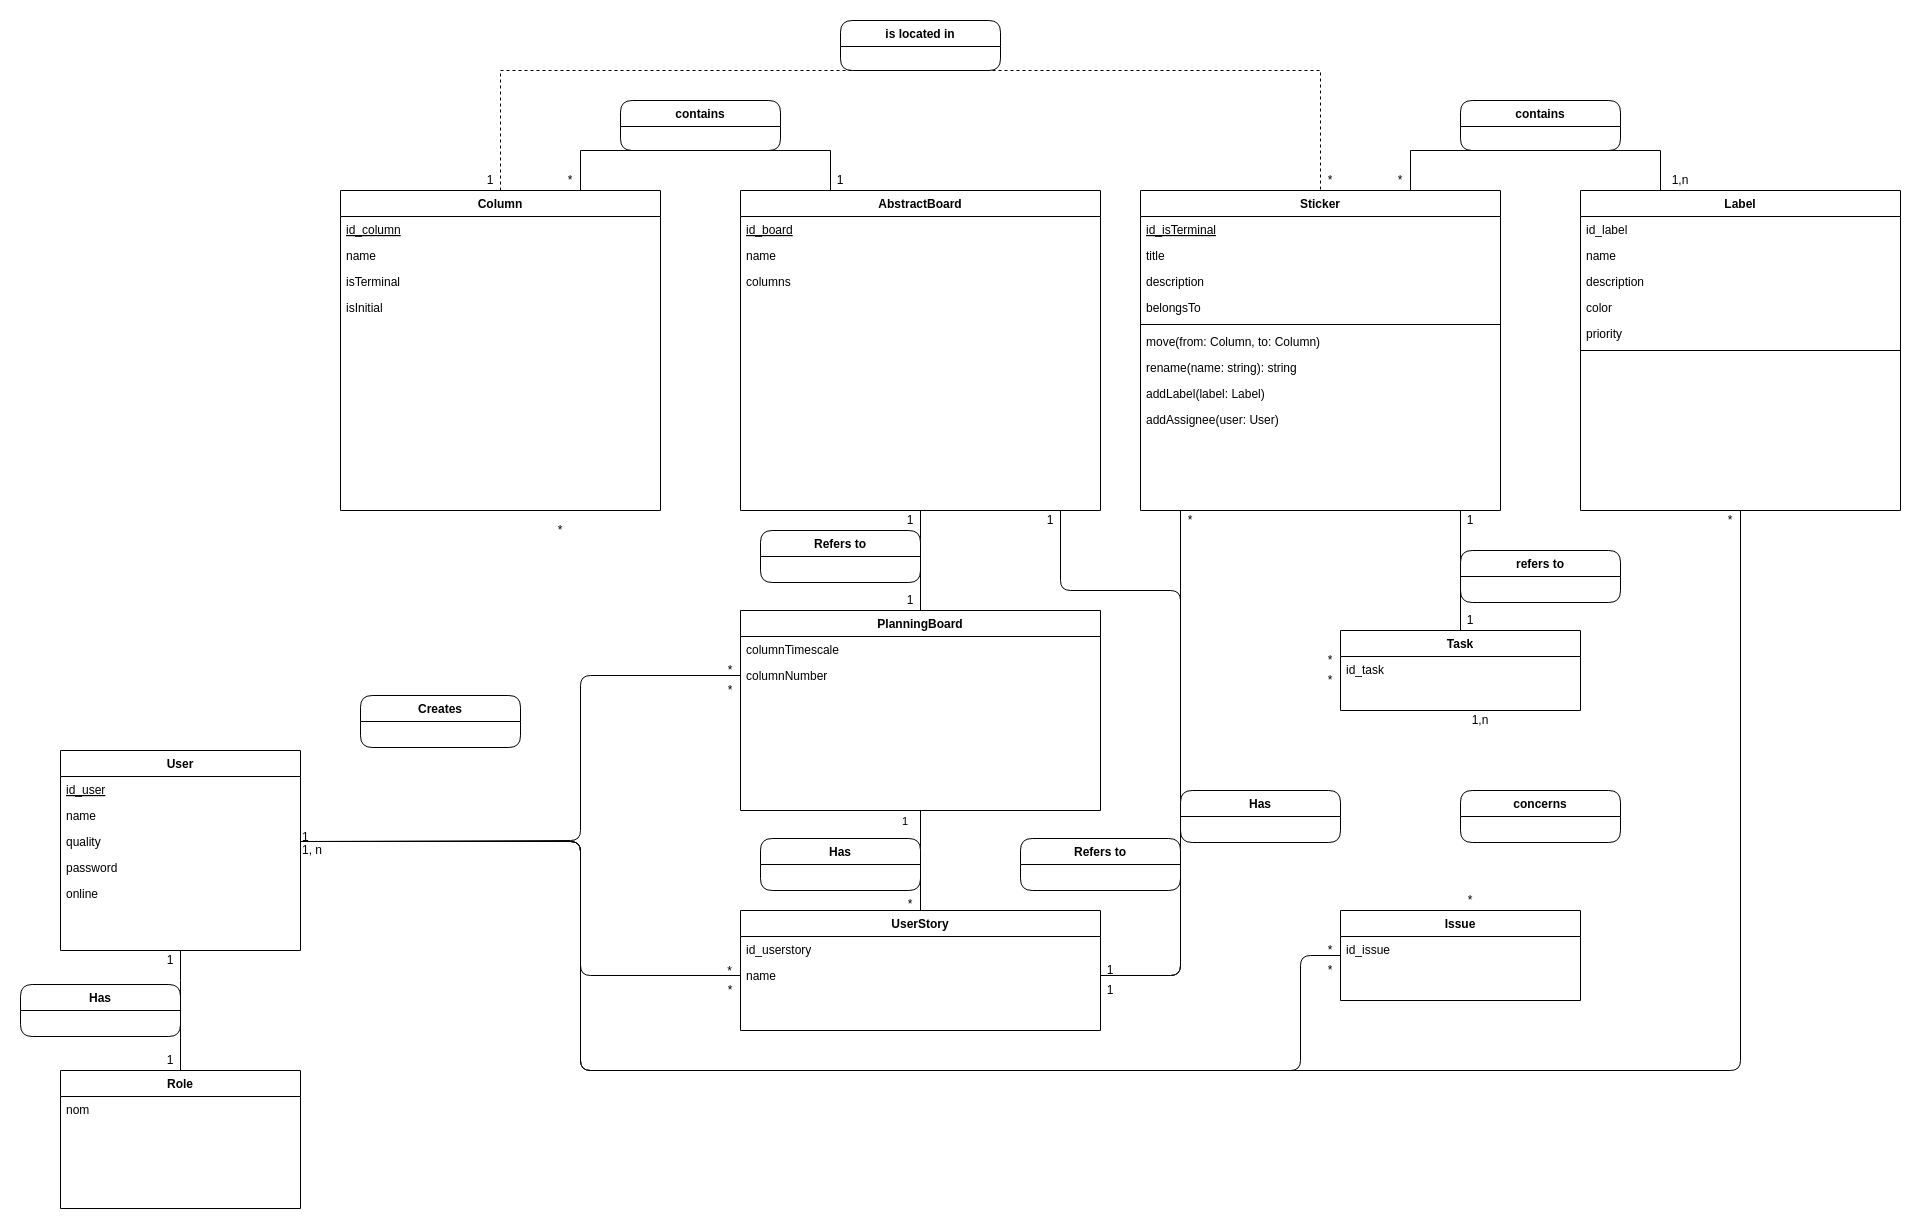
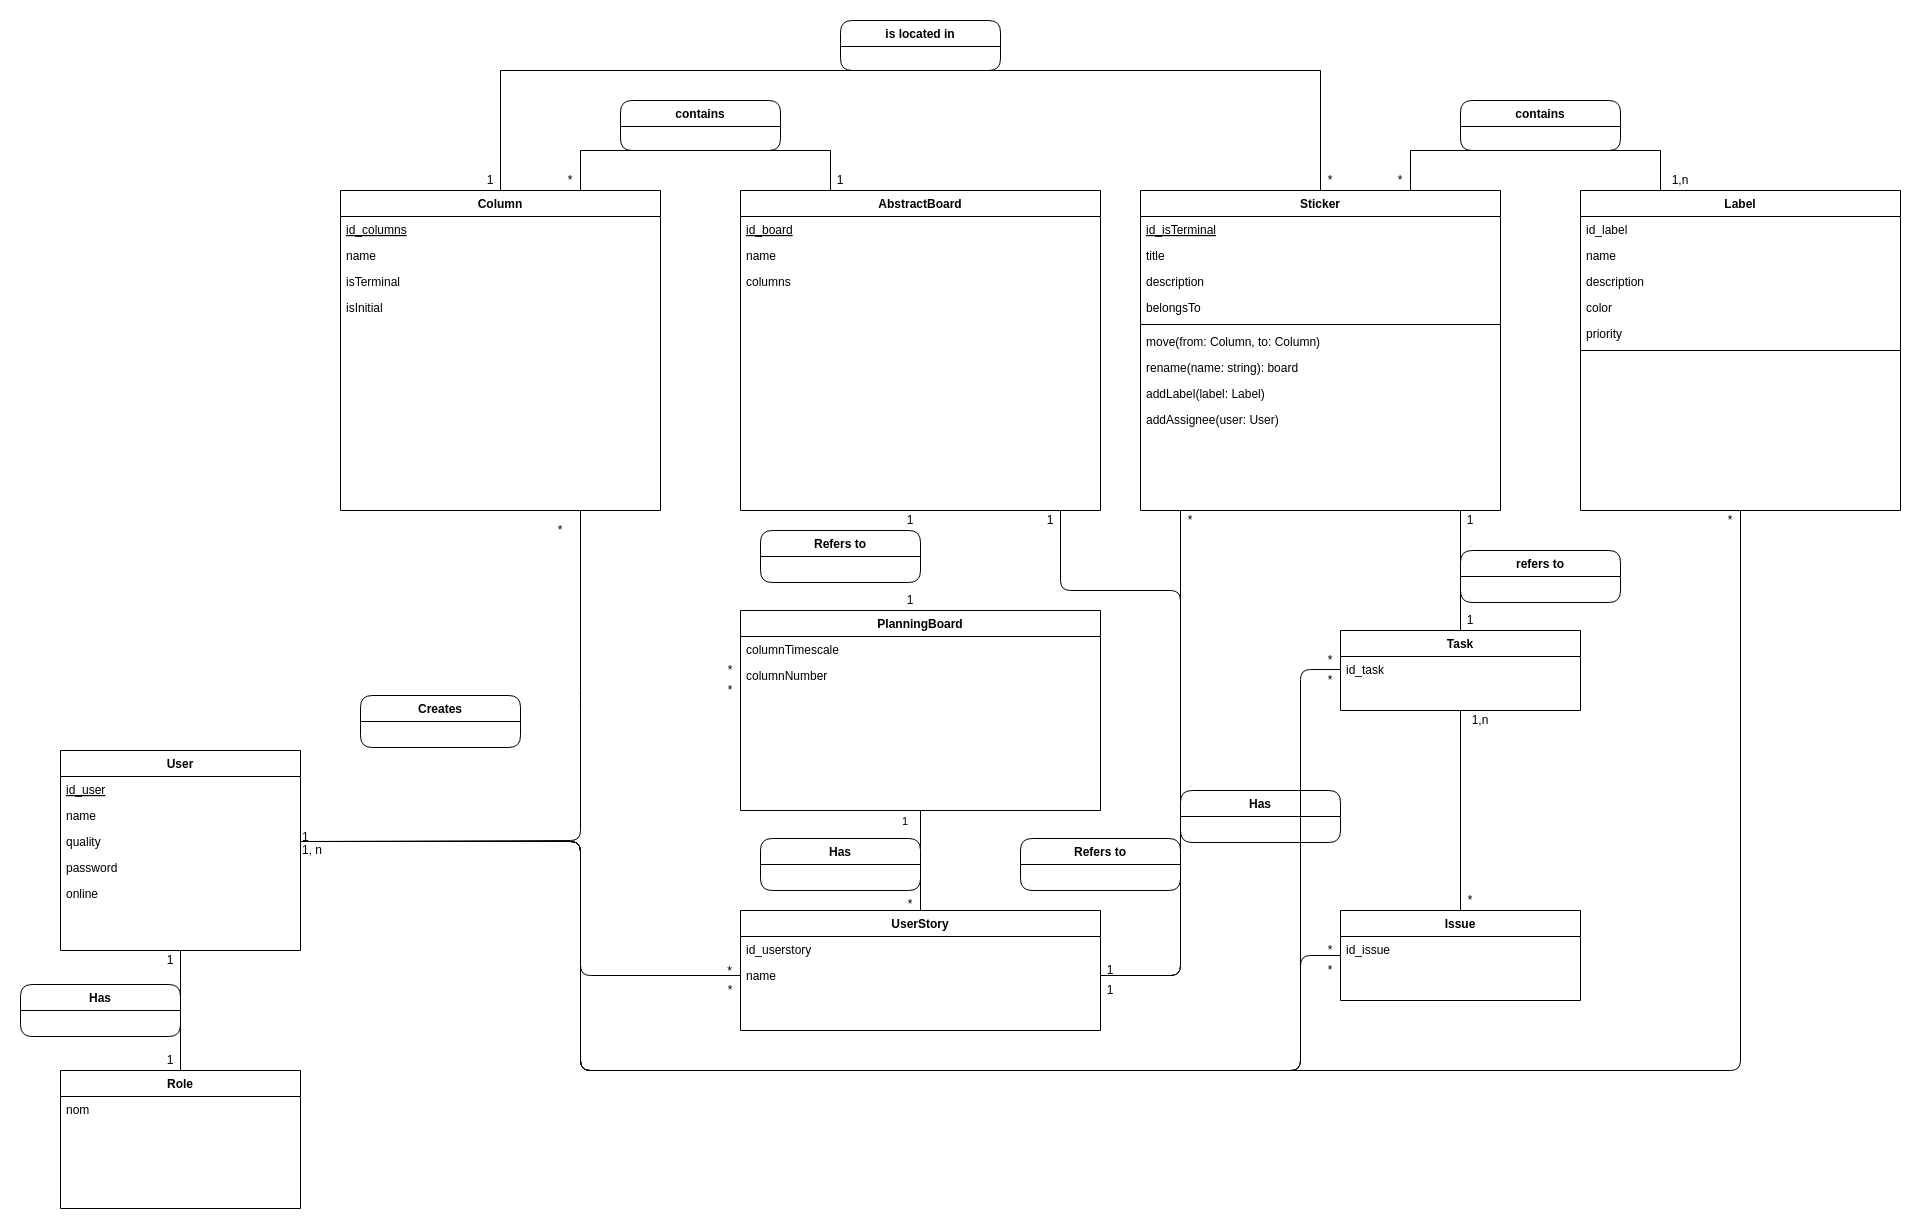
(614, 71) -> (614, 71)
(373, 230) -> (376, 230)
(1231, 368) -> (1229, 368)
(921, 595) -> none
none -> (581, 596)
(662, 676) -> none
none -> (1461, 757)
none -> (1301, 801)
(1541, 817) -> none
